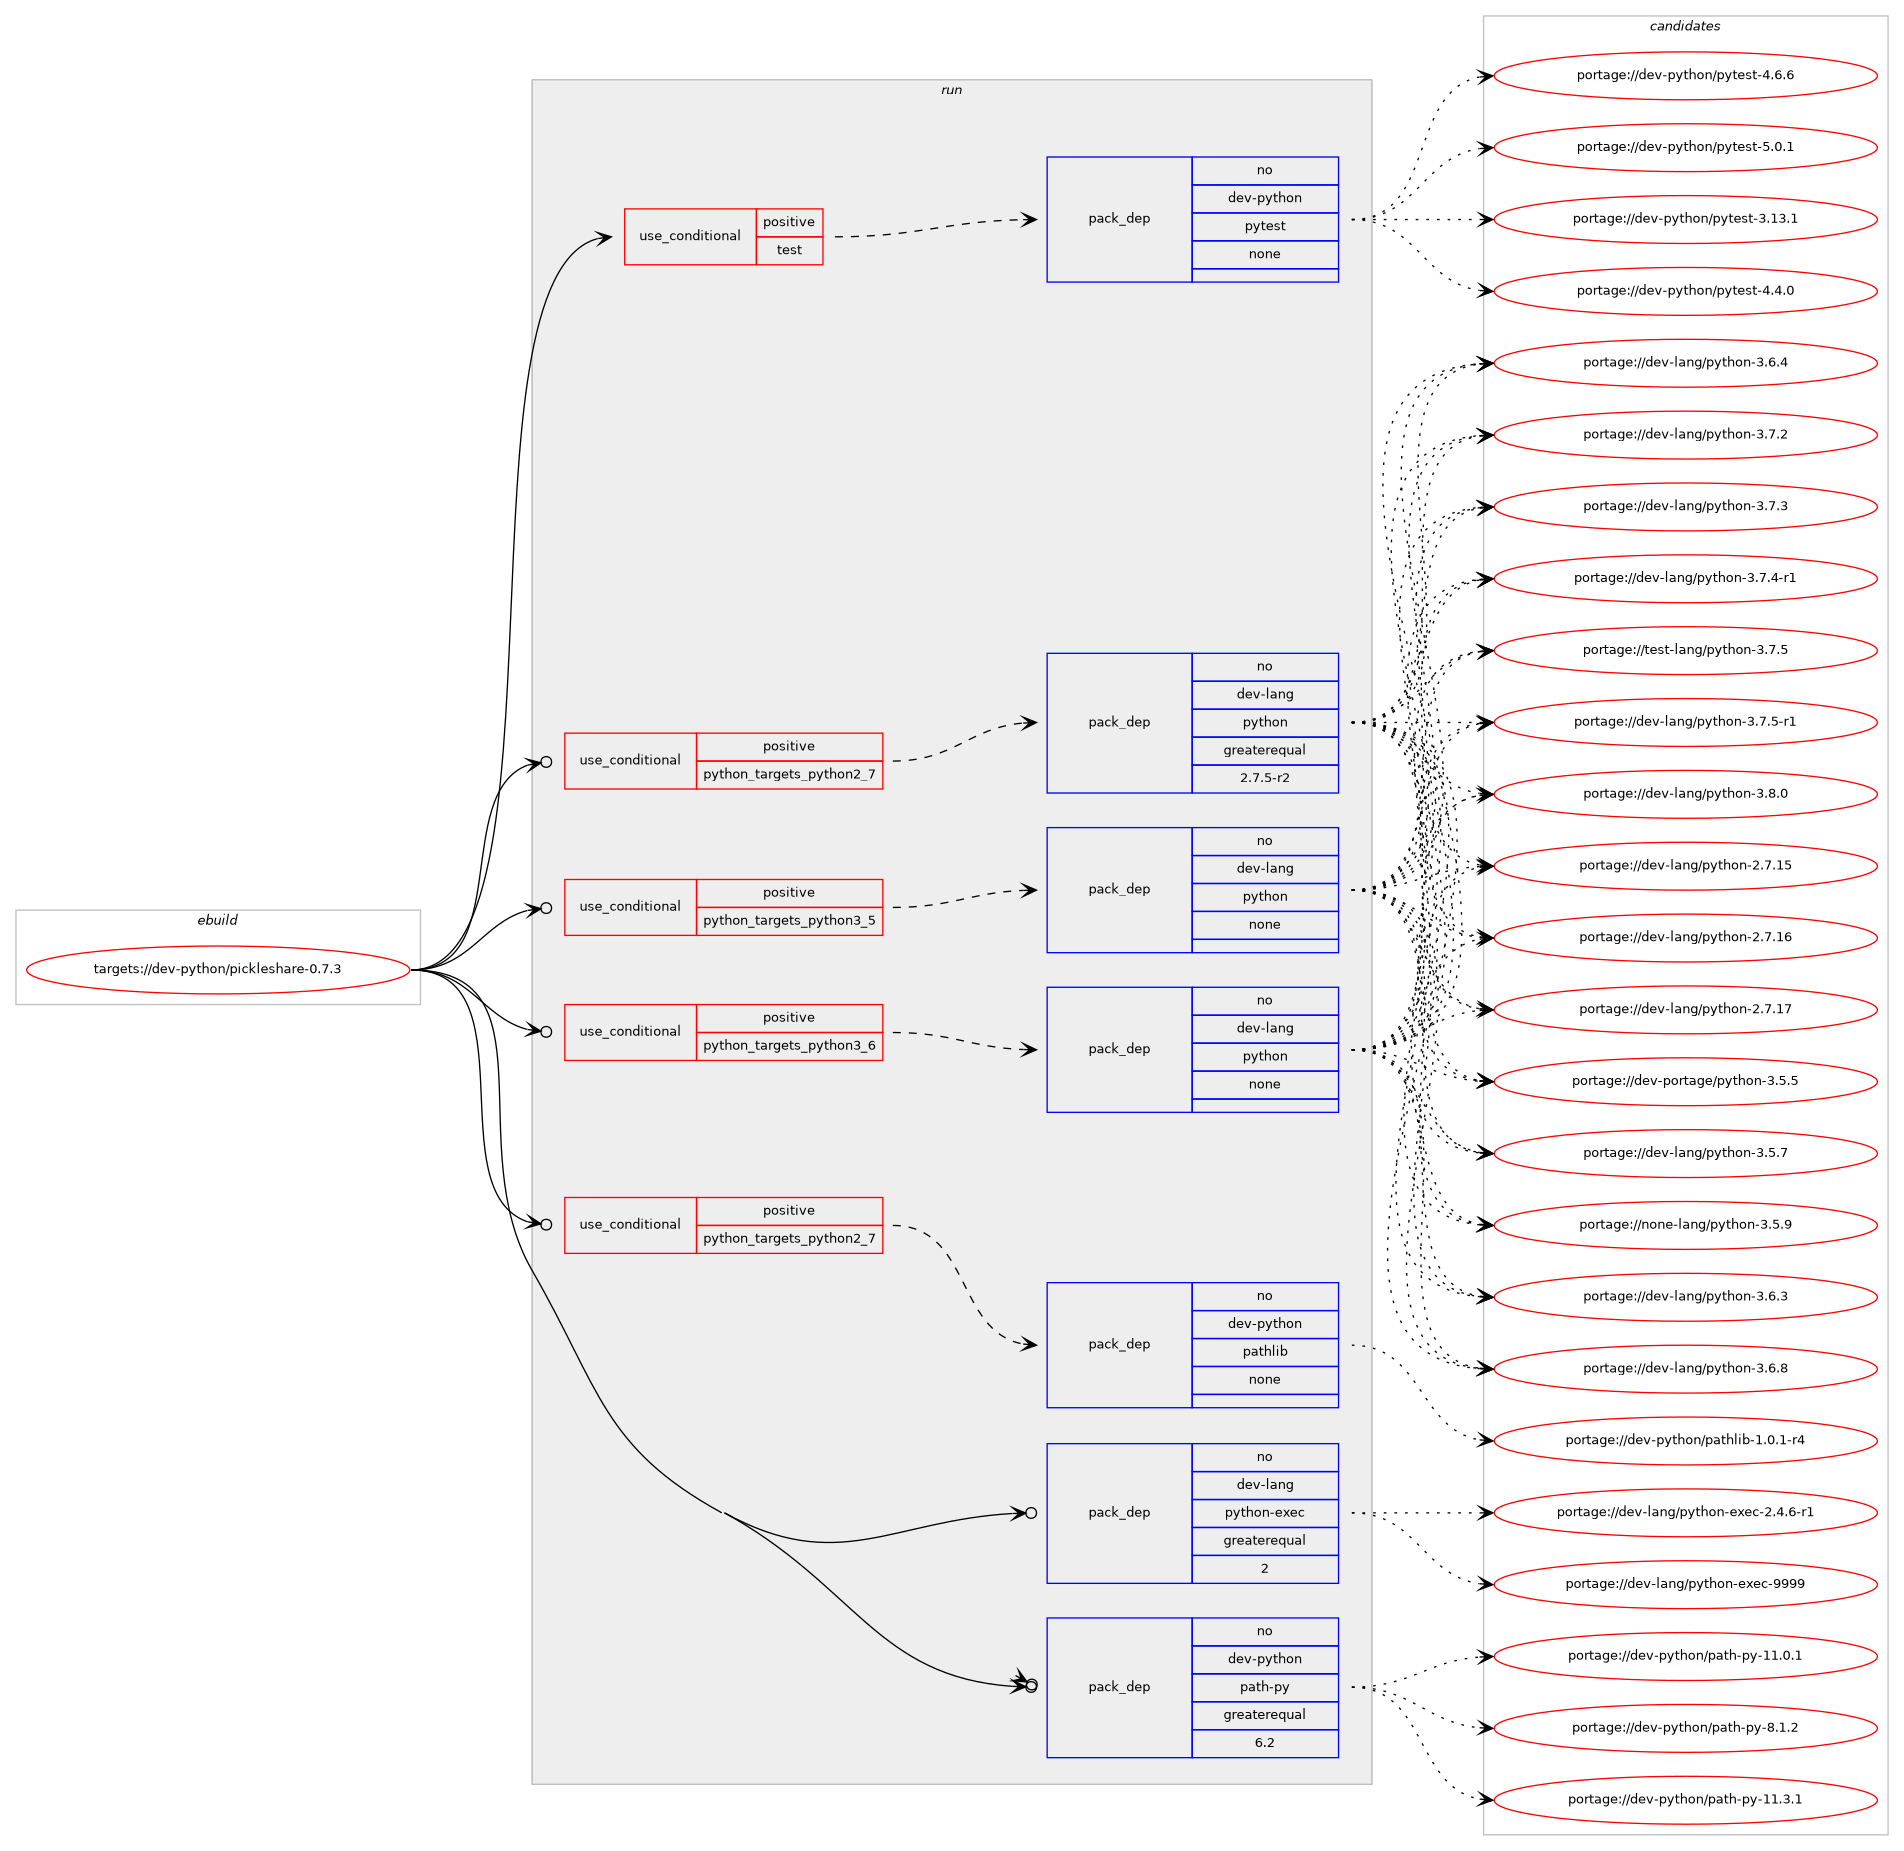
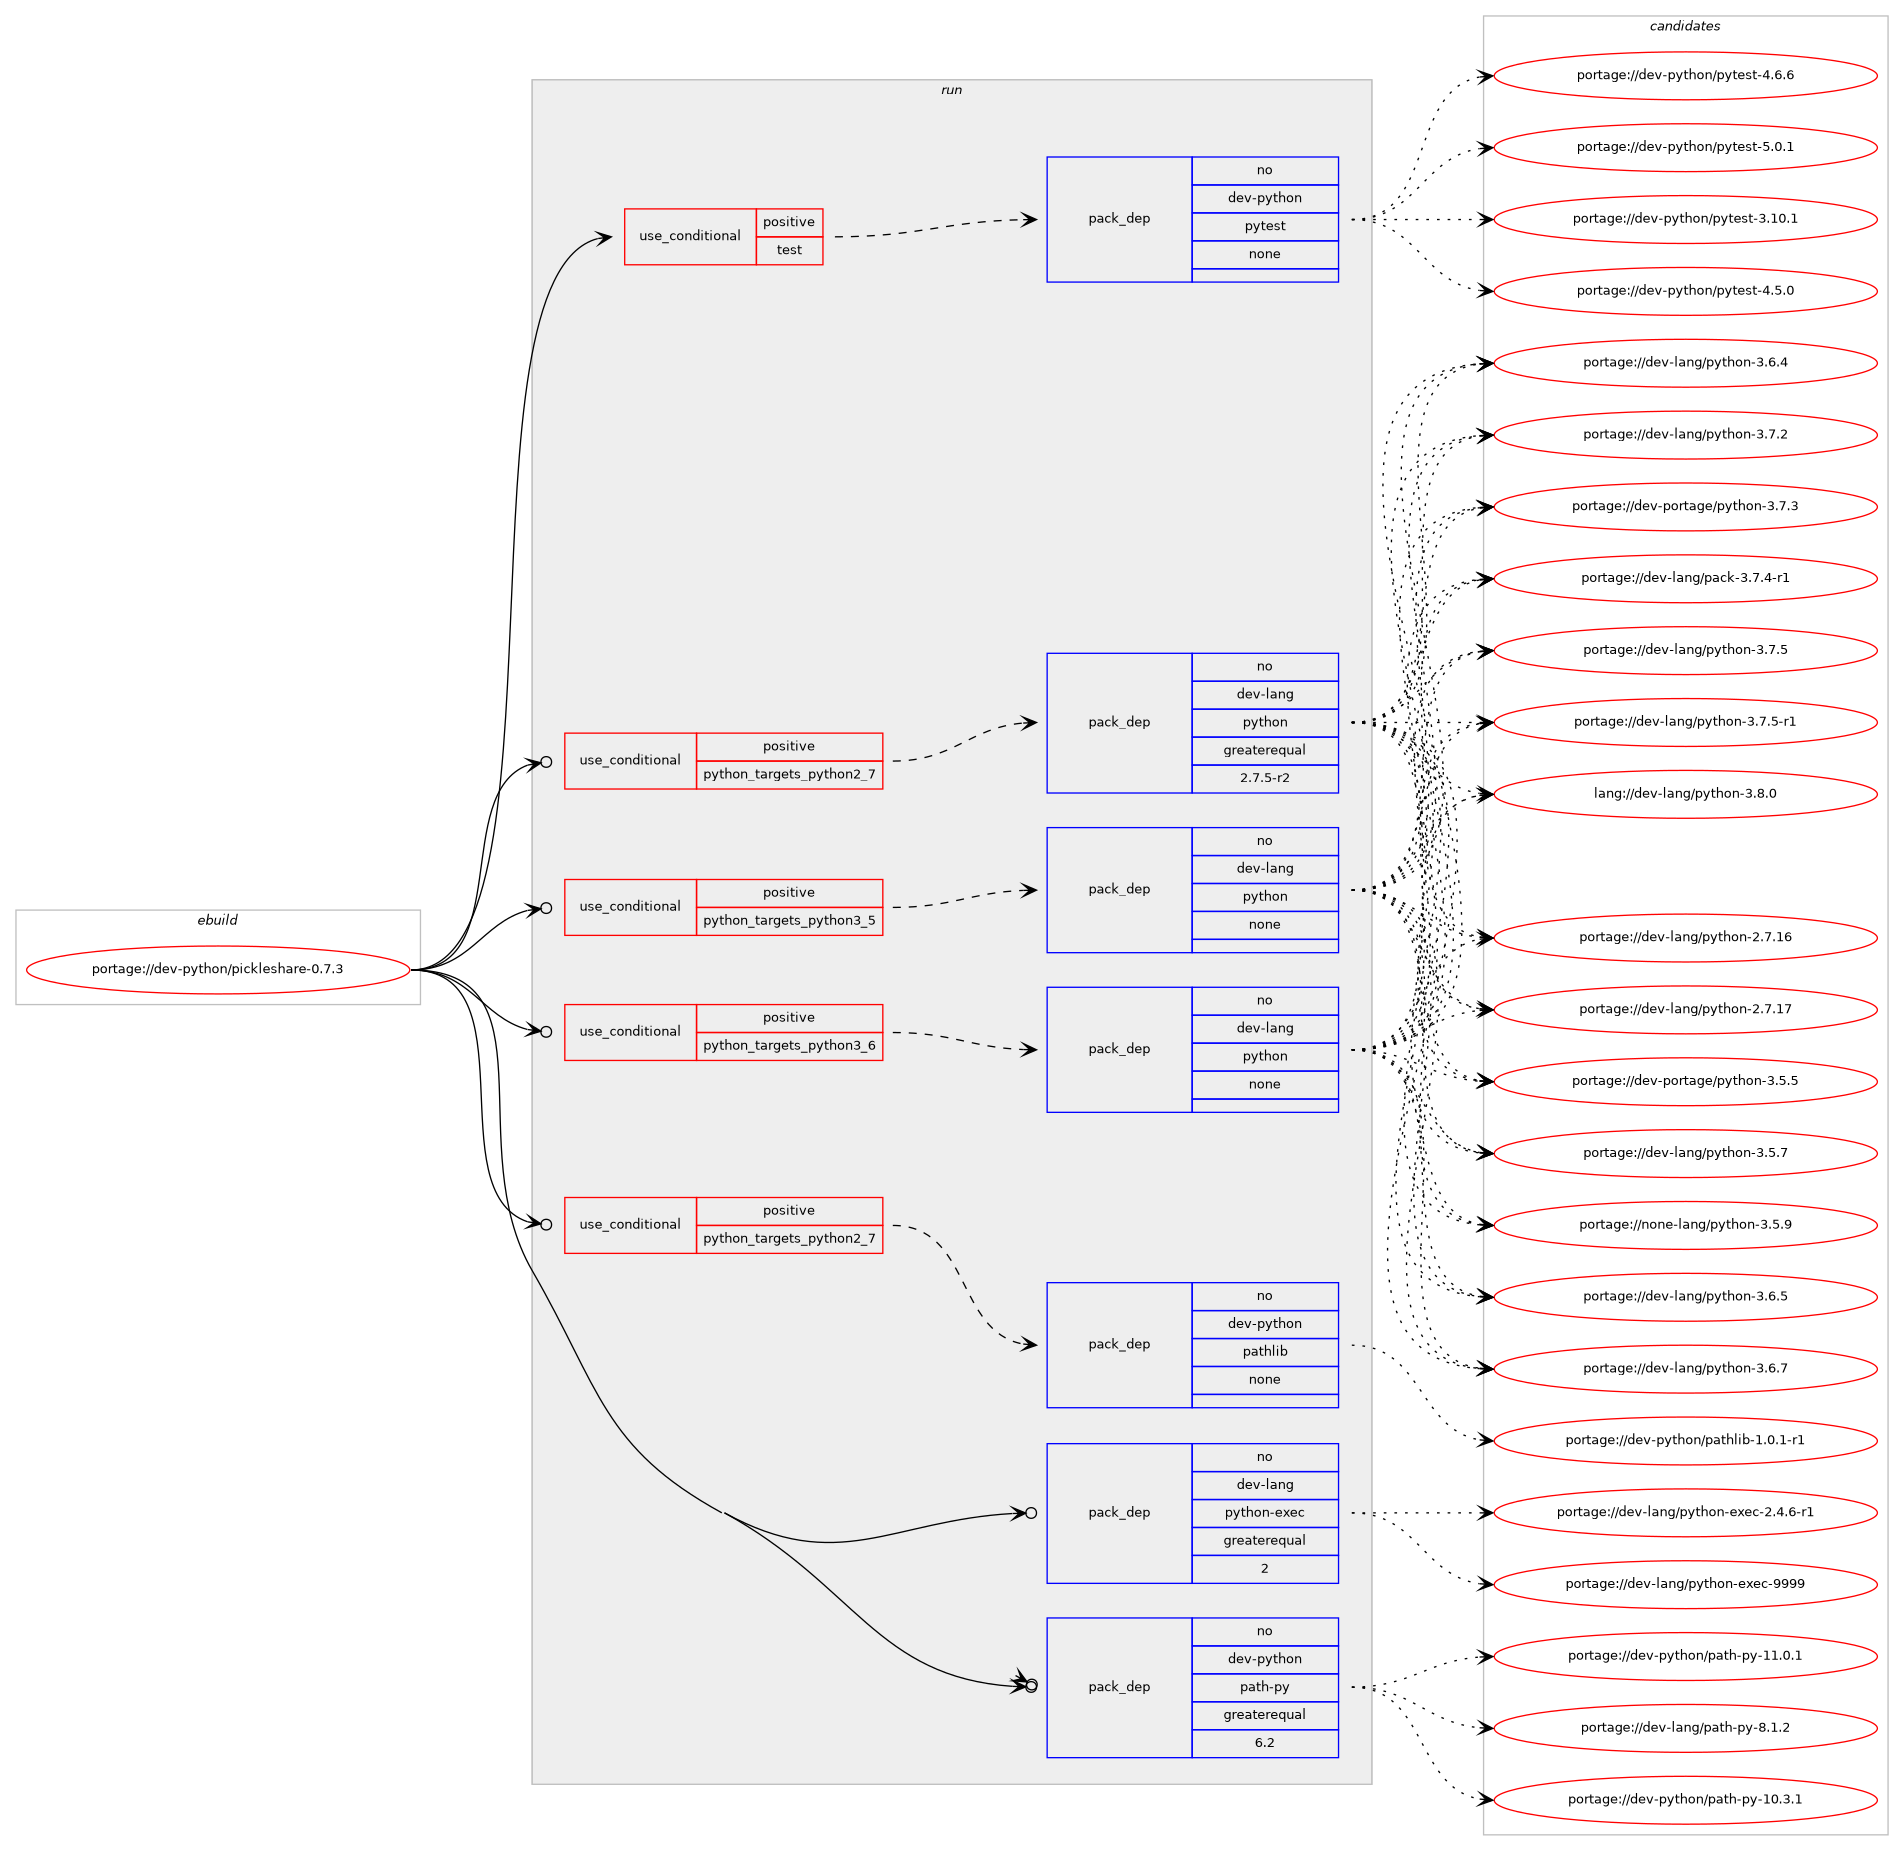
(1686, 220) -> (1686, 220)
(1686, 291) -> (1686, 291)
(1686, 507) -> (1686, 507)
(1686, 579) -> (1686, 579)
(1686, 651) -> (1686, 651)
(1686, 794) -> (1686, 794)
(1686, 866) -> none
(218, 970) -> (218, 970)
(1686, 1297) -> (1686, 1297)
(1686, 1369) -> (1686, 1369)
(1686, 1441) -> (1686, 1441)
(1686, 1728) -> (1686, 1728)
(1686, 1800) -> (1686, 1800)
